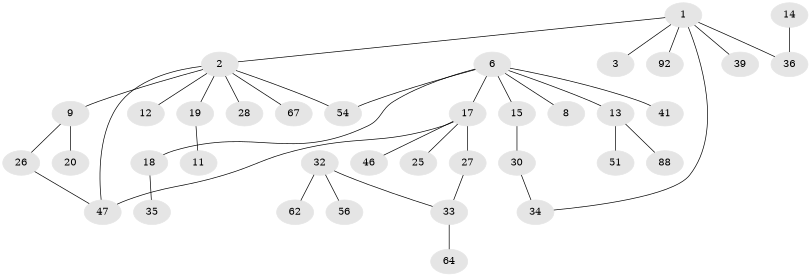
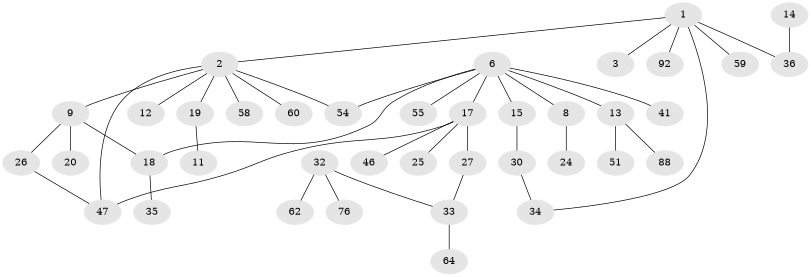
(740, 64) -> (740, 64)
(244, 114) -> (244, 114)
(294, 114) -> (294, 114)
none -> (418, 114)
none -> (110, 138)
none -> (566, 163)
(344, 212) -> (344, 212)
